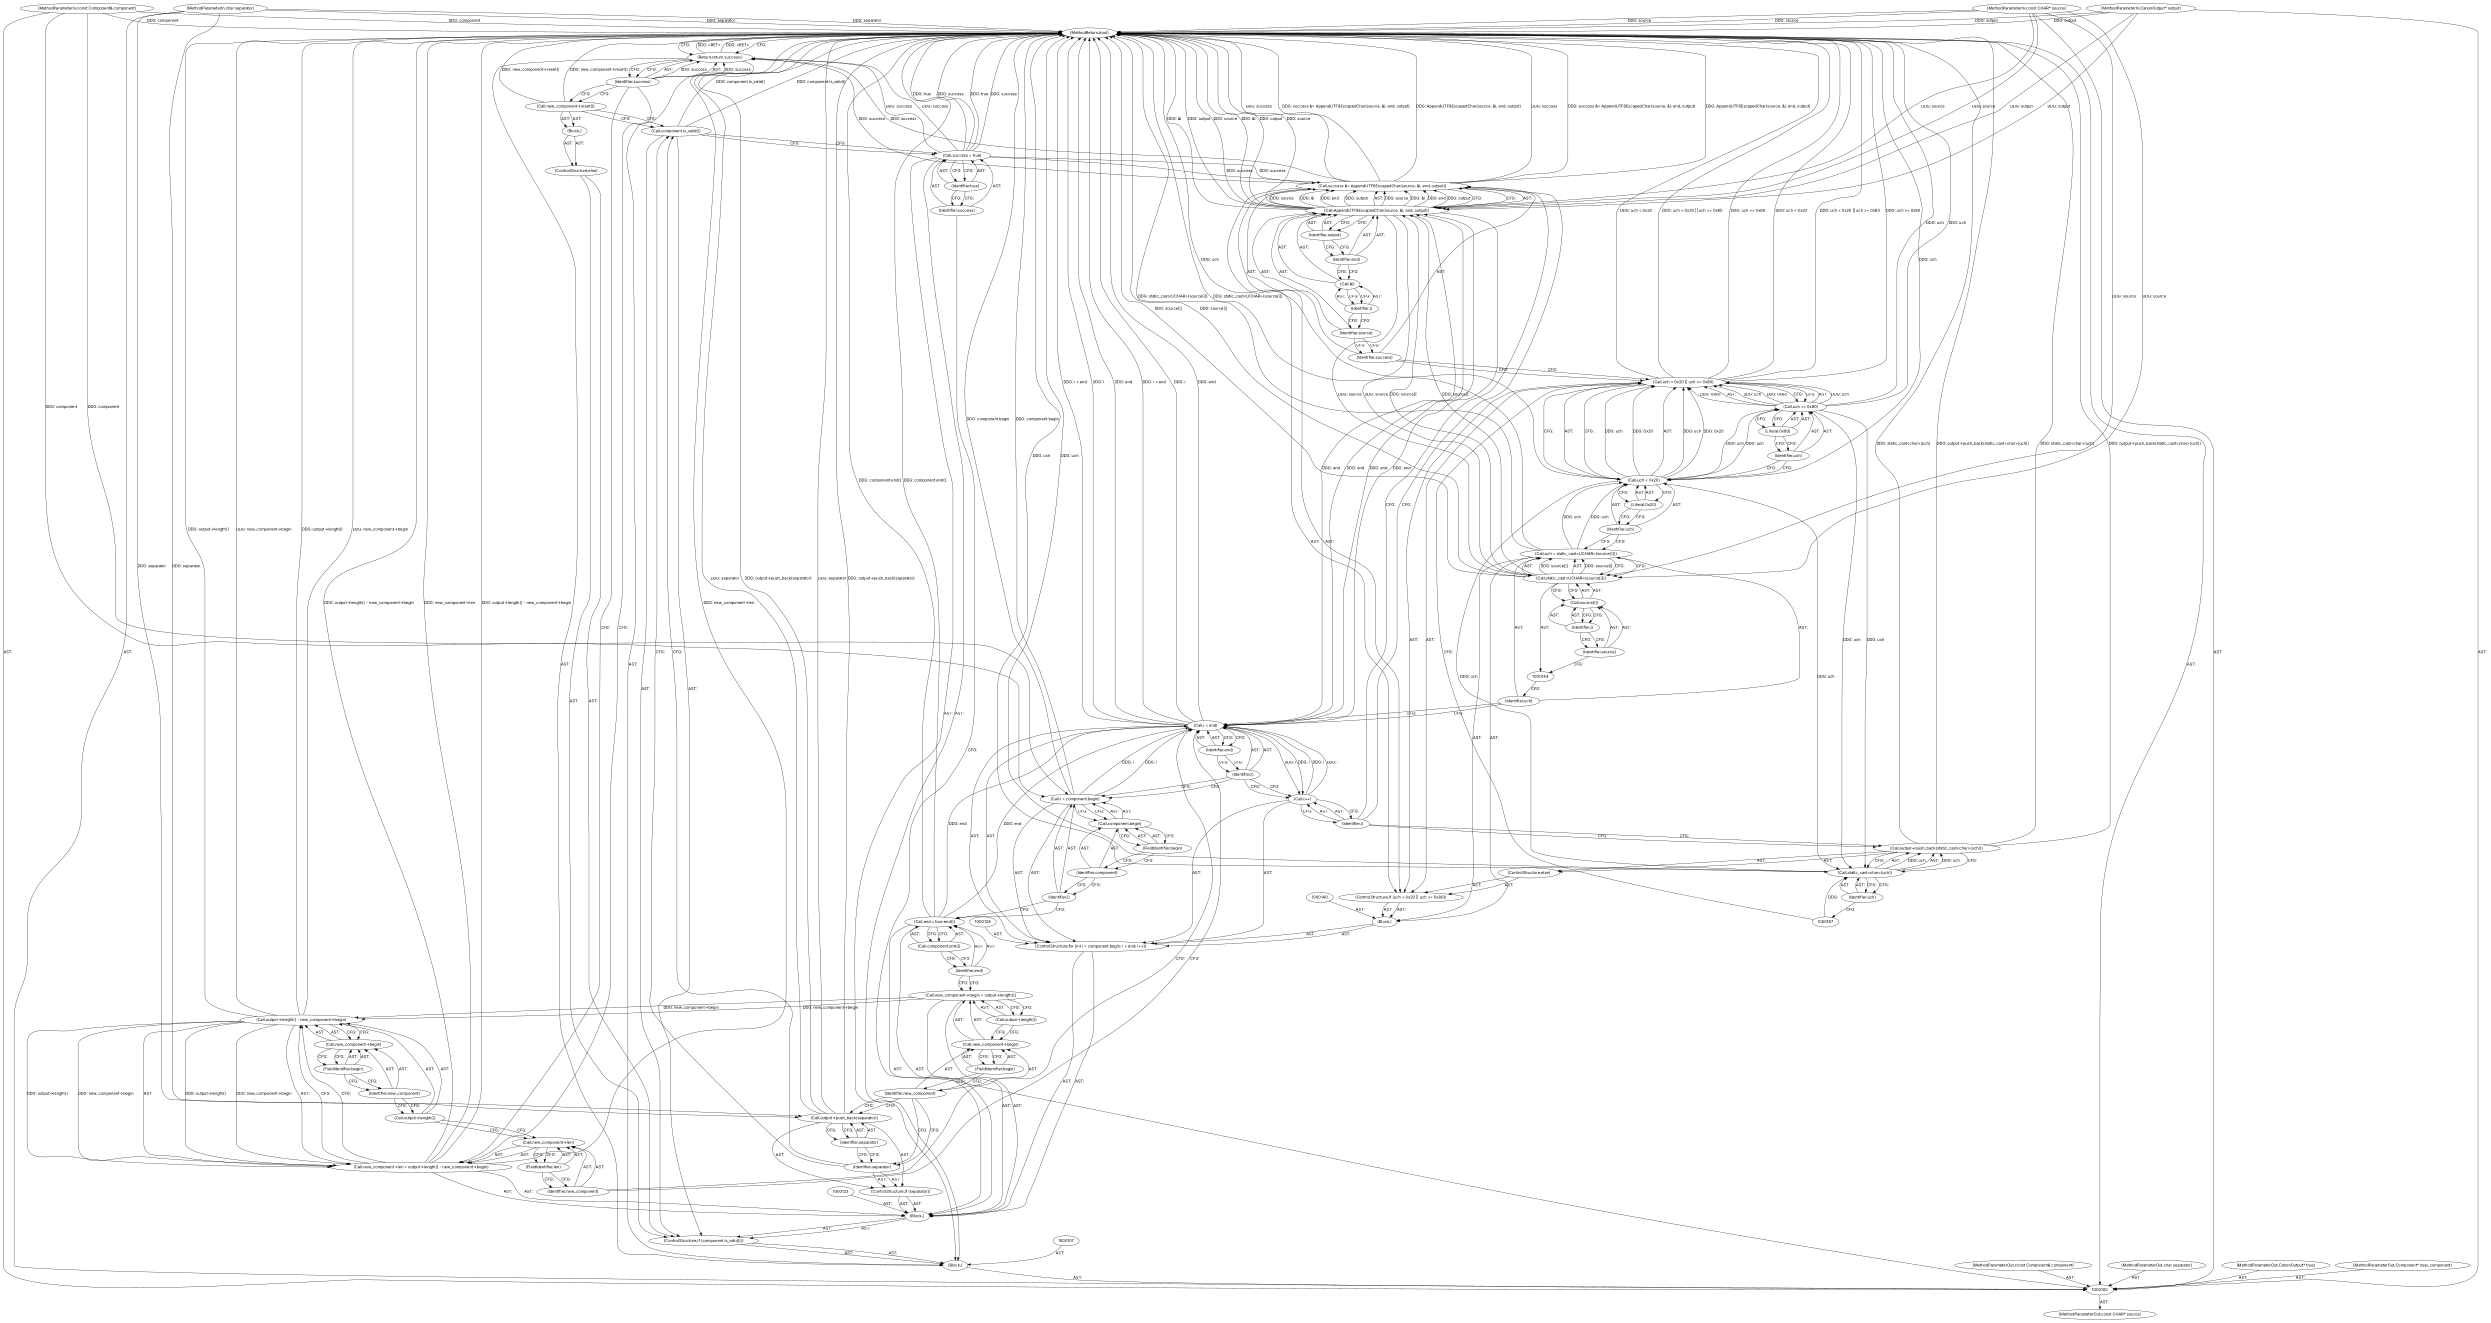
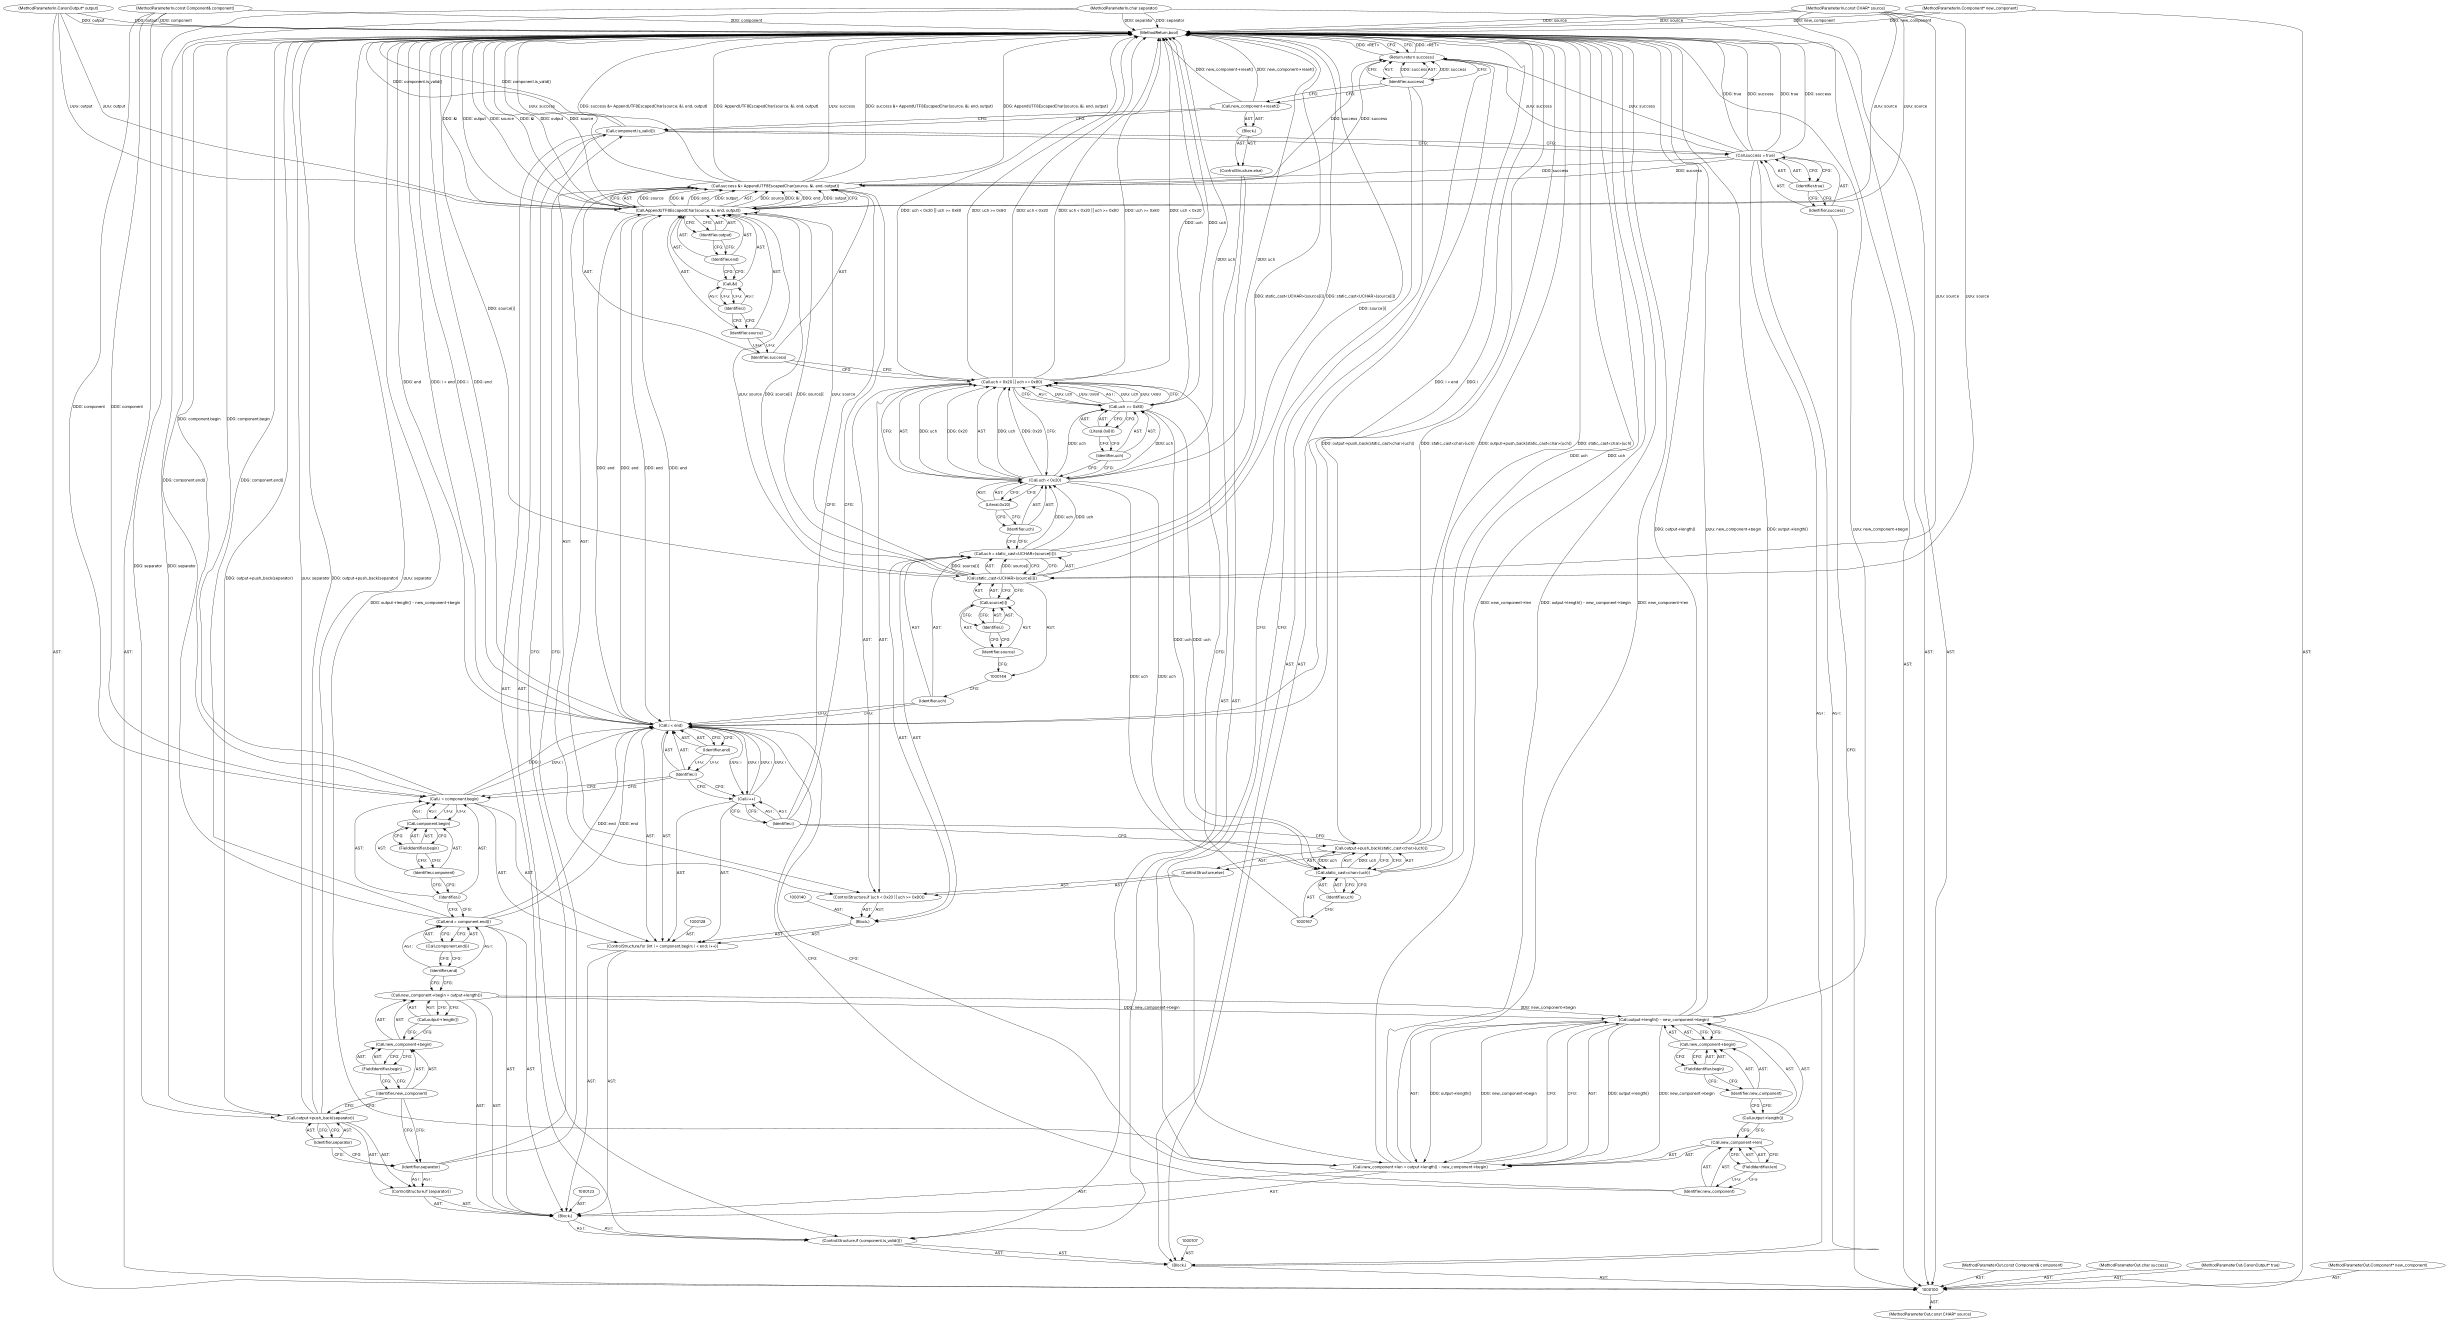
none -> (1970, 8)
(1833, 897) -> (1312, 897)
(935, 922) -> (464, 922)
(2157, 1265) -> (2134, 1265)
